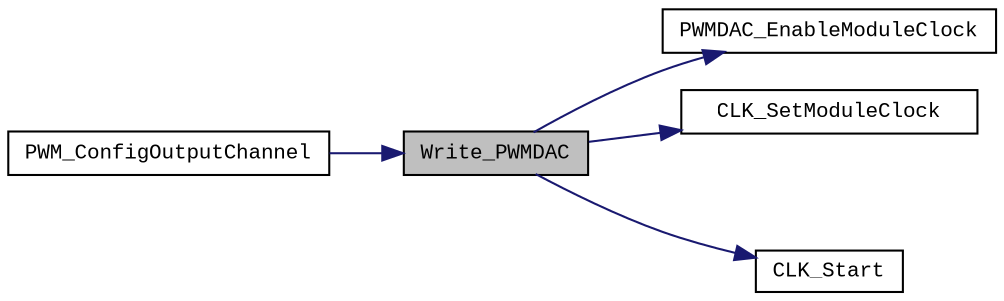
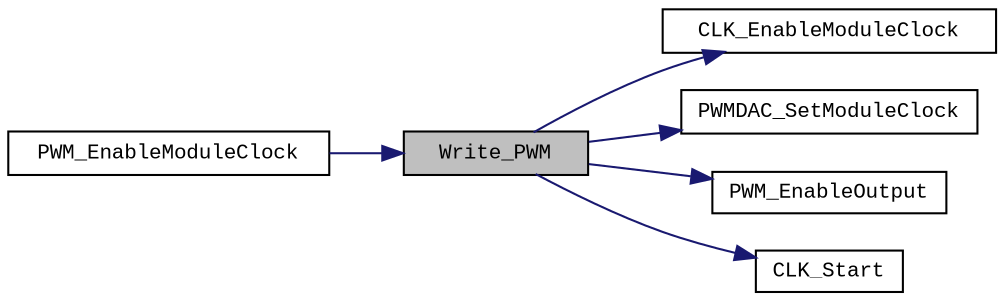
(829, 31) -> (829, 31)
(829, 112) -> (829, 112)
(169, 153) -> (169, 153)
(496, 153) -> (496, 153)
none -> (829, 193)
